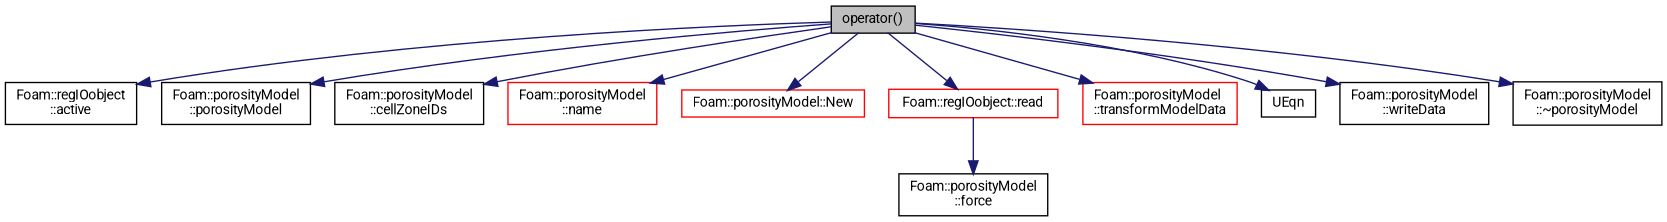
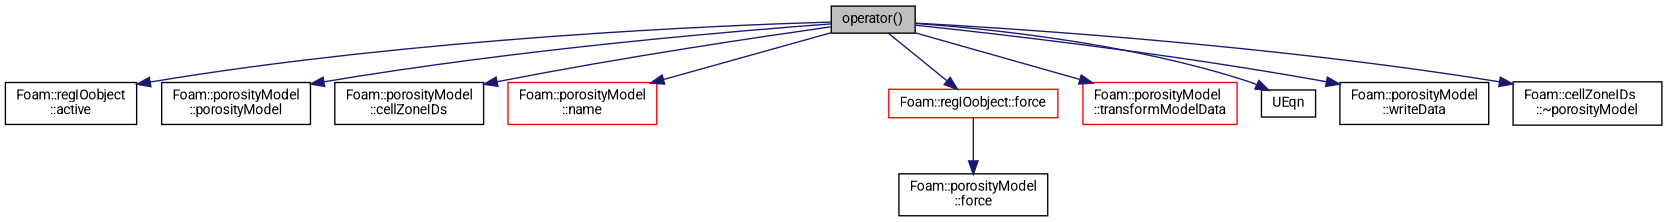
(773, 103) -> none
(973, 103) -> (973, 103)
(1587, 103) -> (1587, 103)
